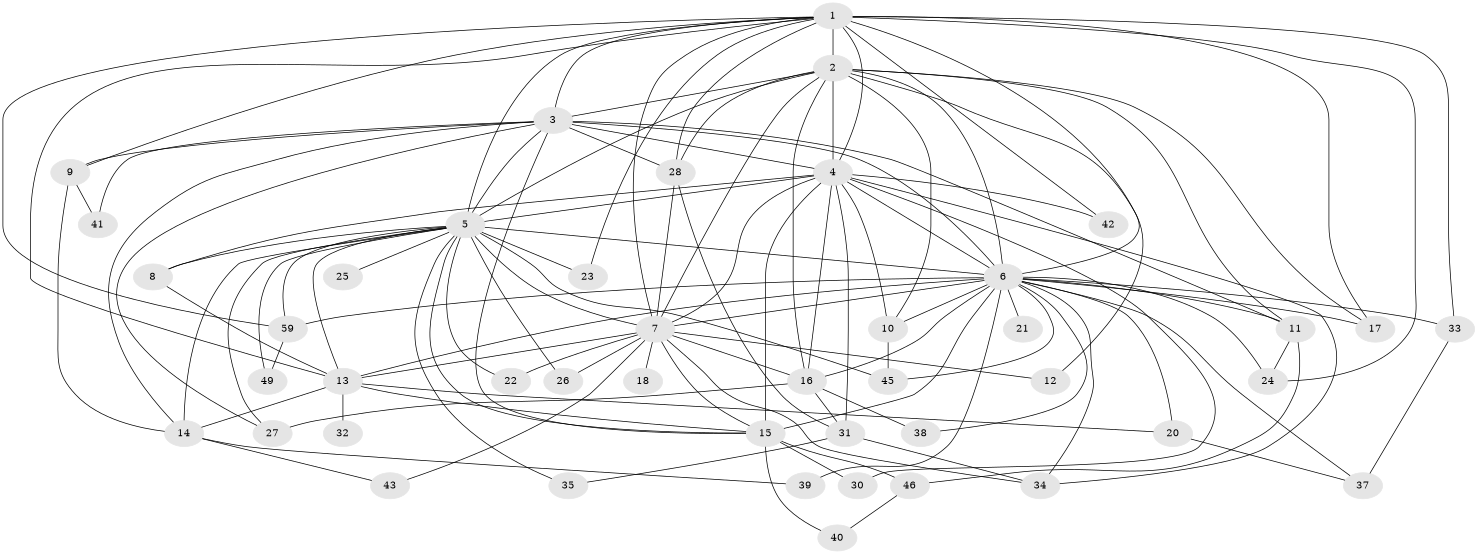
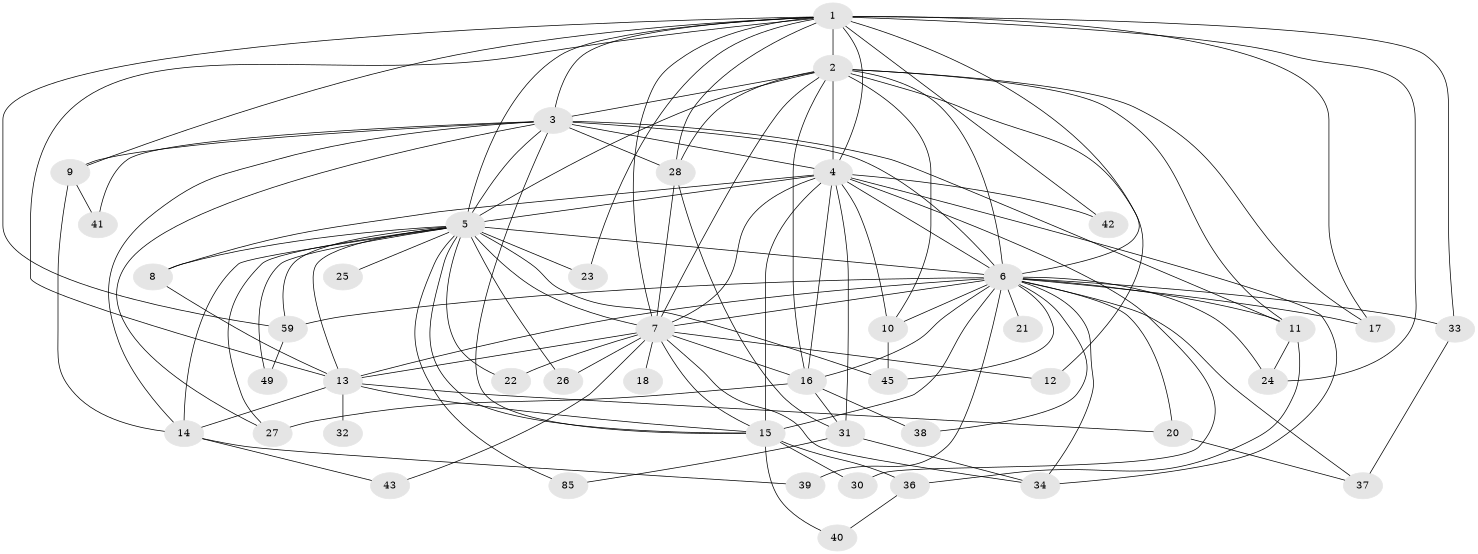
(568, 486) -> (568, 486)
(910, 486) -> (910, 486)
